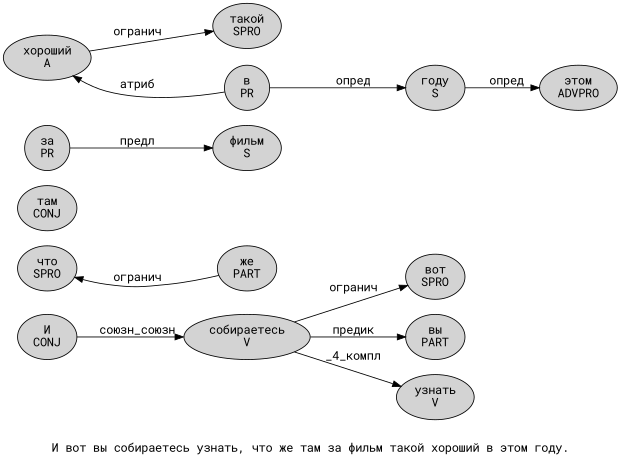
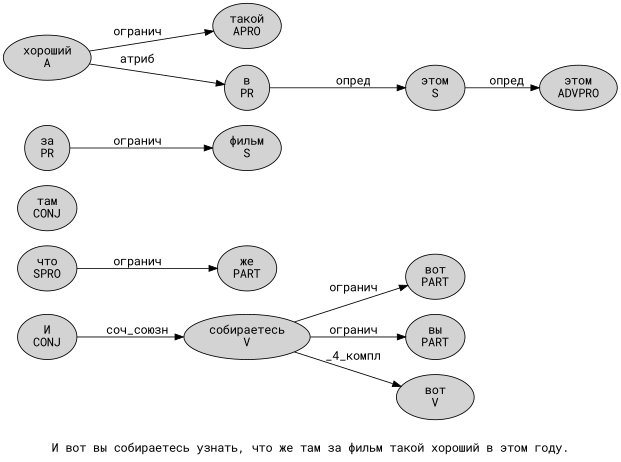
(247, 26) -> (247, 26)
(435, 88) -> (435, 88)
(151, 97) -> (153, 74)
(137, 142) -> (137, 142)
(435, 277) -> (435, 277)
(151, 286) -> (143, 268)
(137, 331) -> (137, 331)
(353, 331) -> (353, 331)
(435, 397) -> (435, 397)
